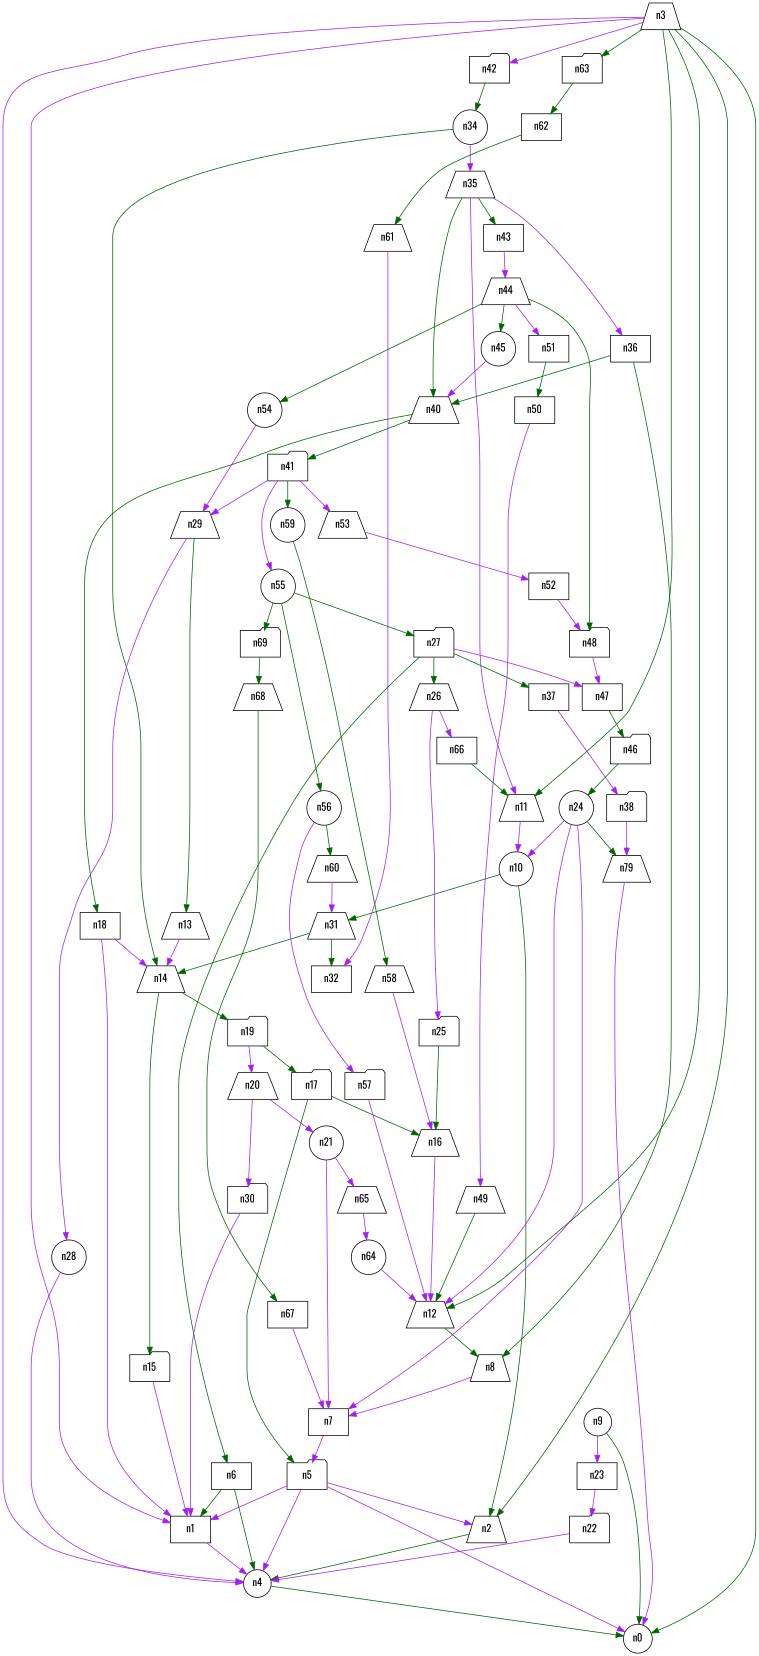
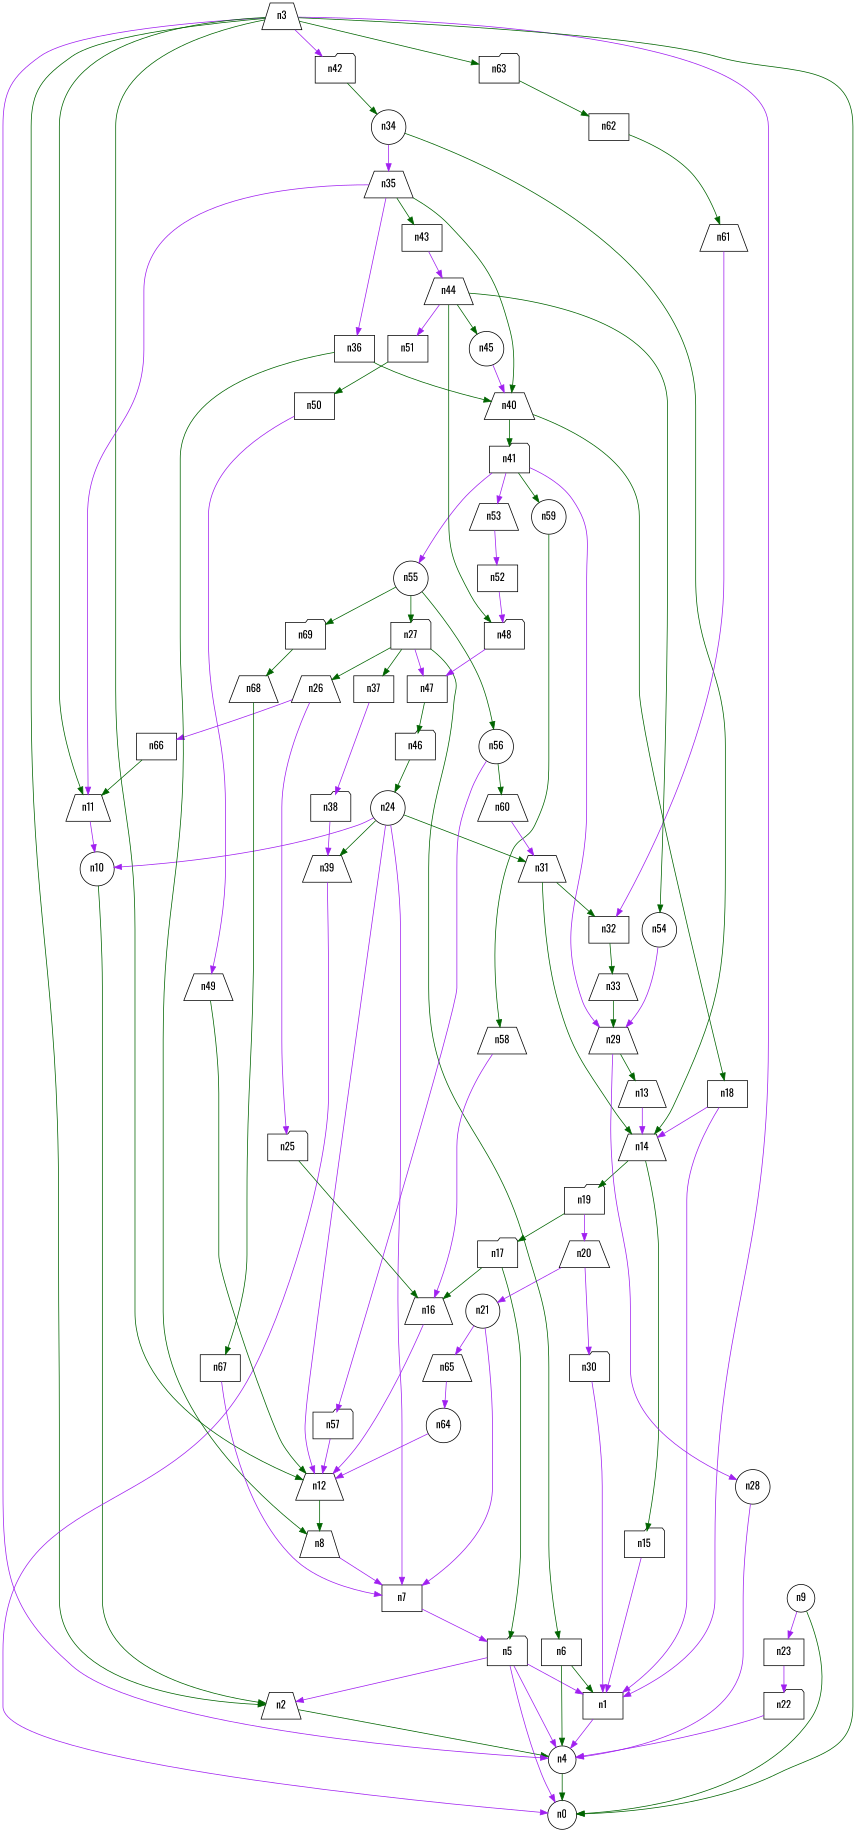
(627, 869) -> (327, 869)
(428, 896) -> (464, 838)
none -> (613, 987)
